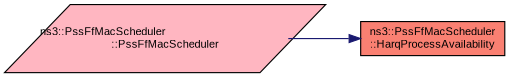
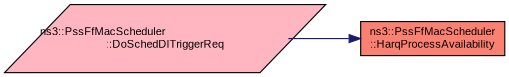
(165, 39) -> (165, 39)
